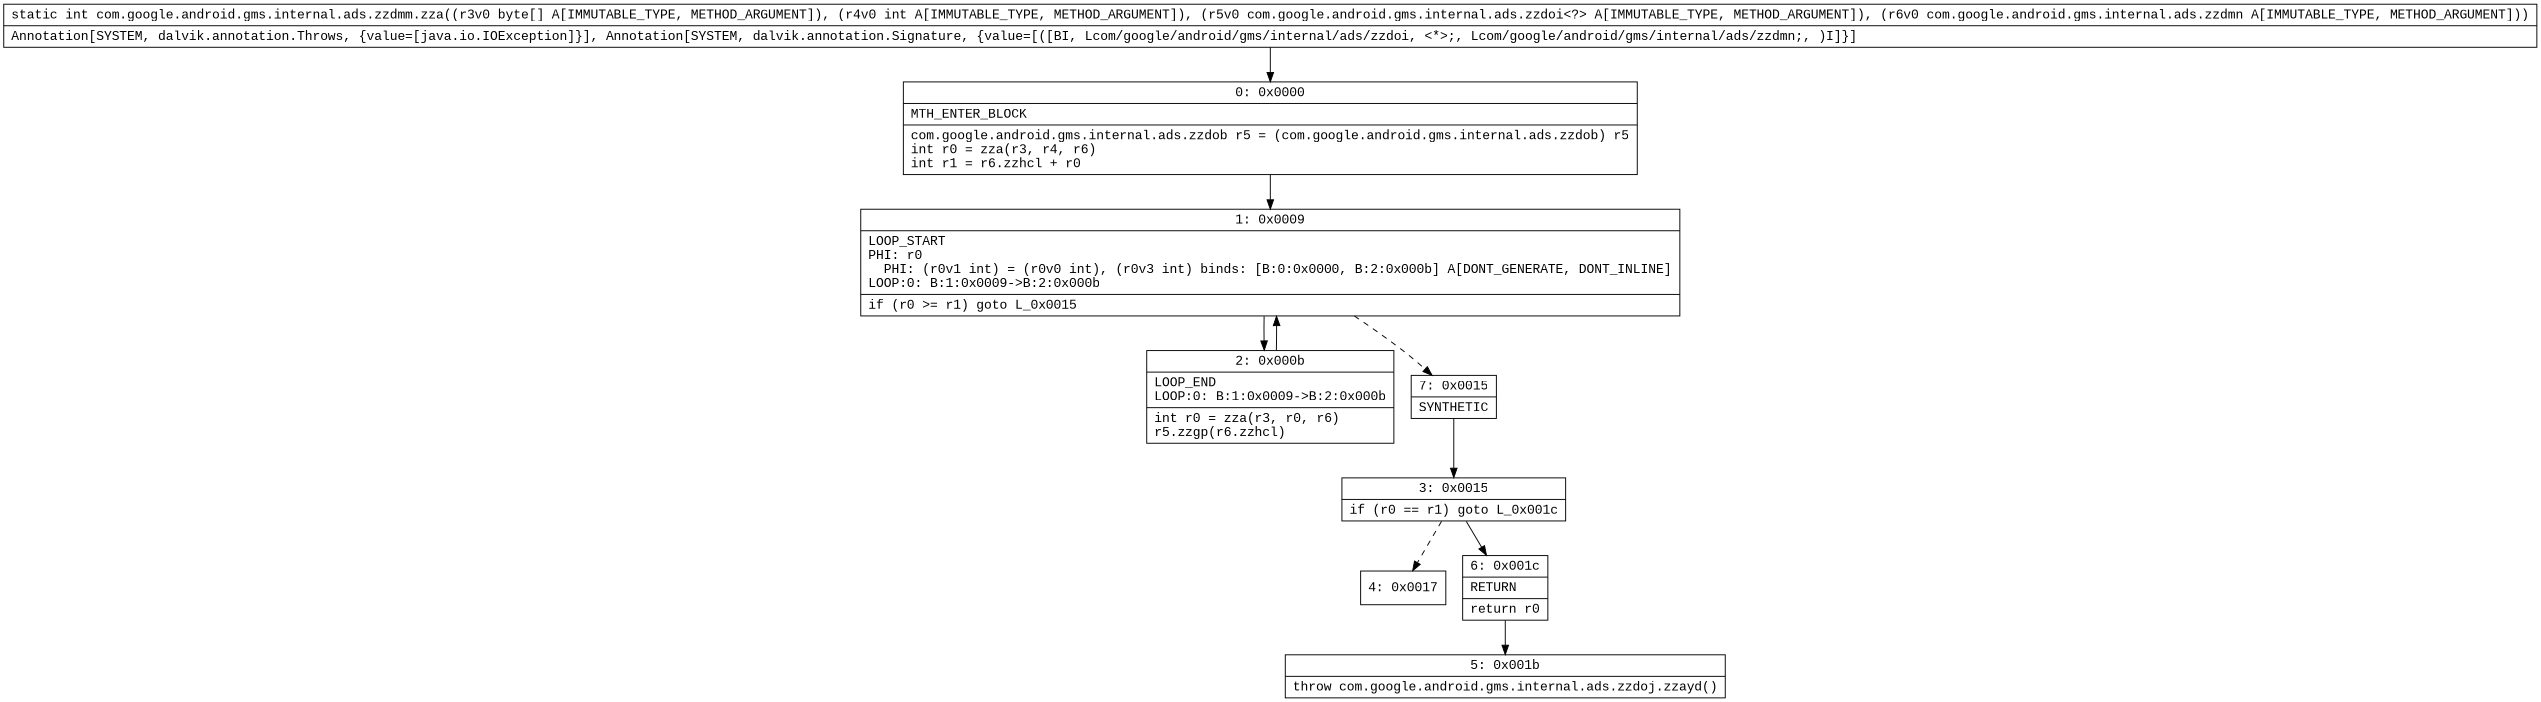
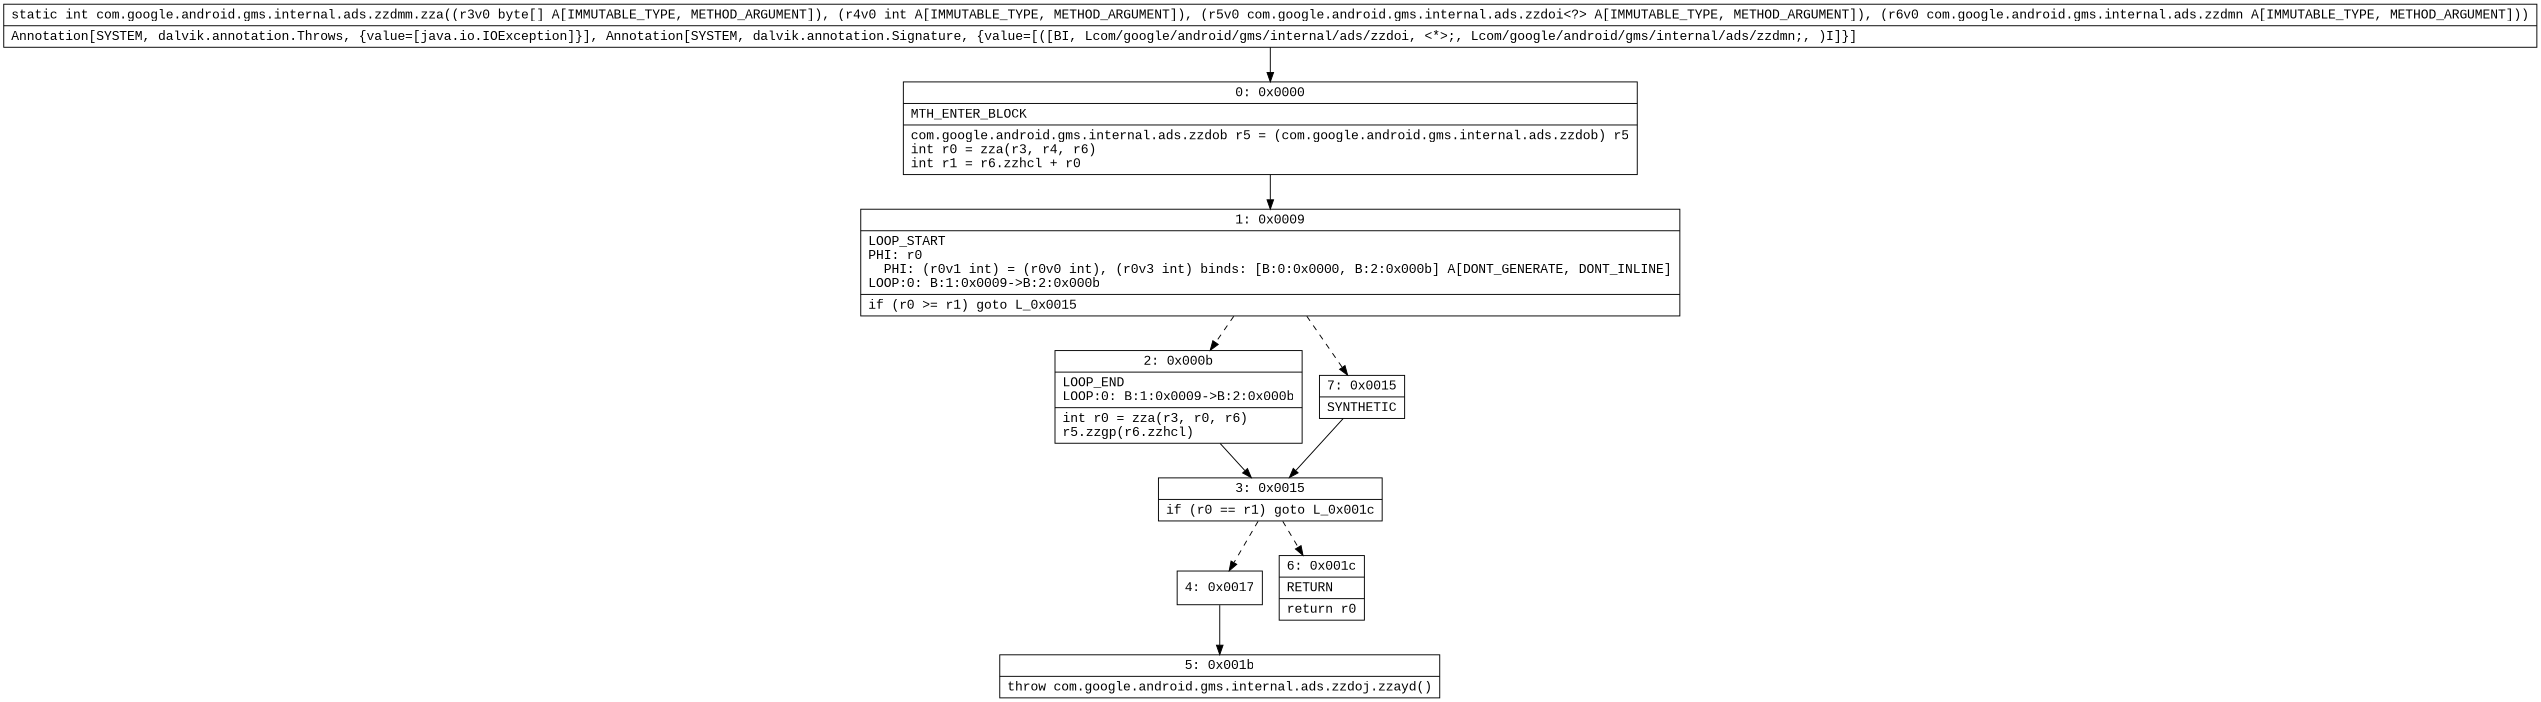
(1264, 329) -> (1225, 329)
(1277, 338) -> (1232, 457)
(1474, 534) -> (1290, 534)
(1505, 633) -> (1220, 625)
